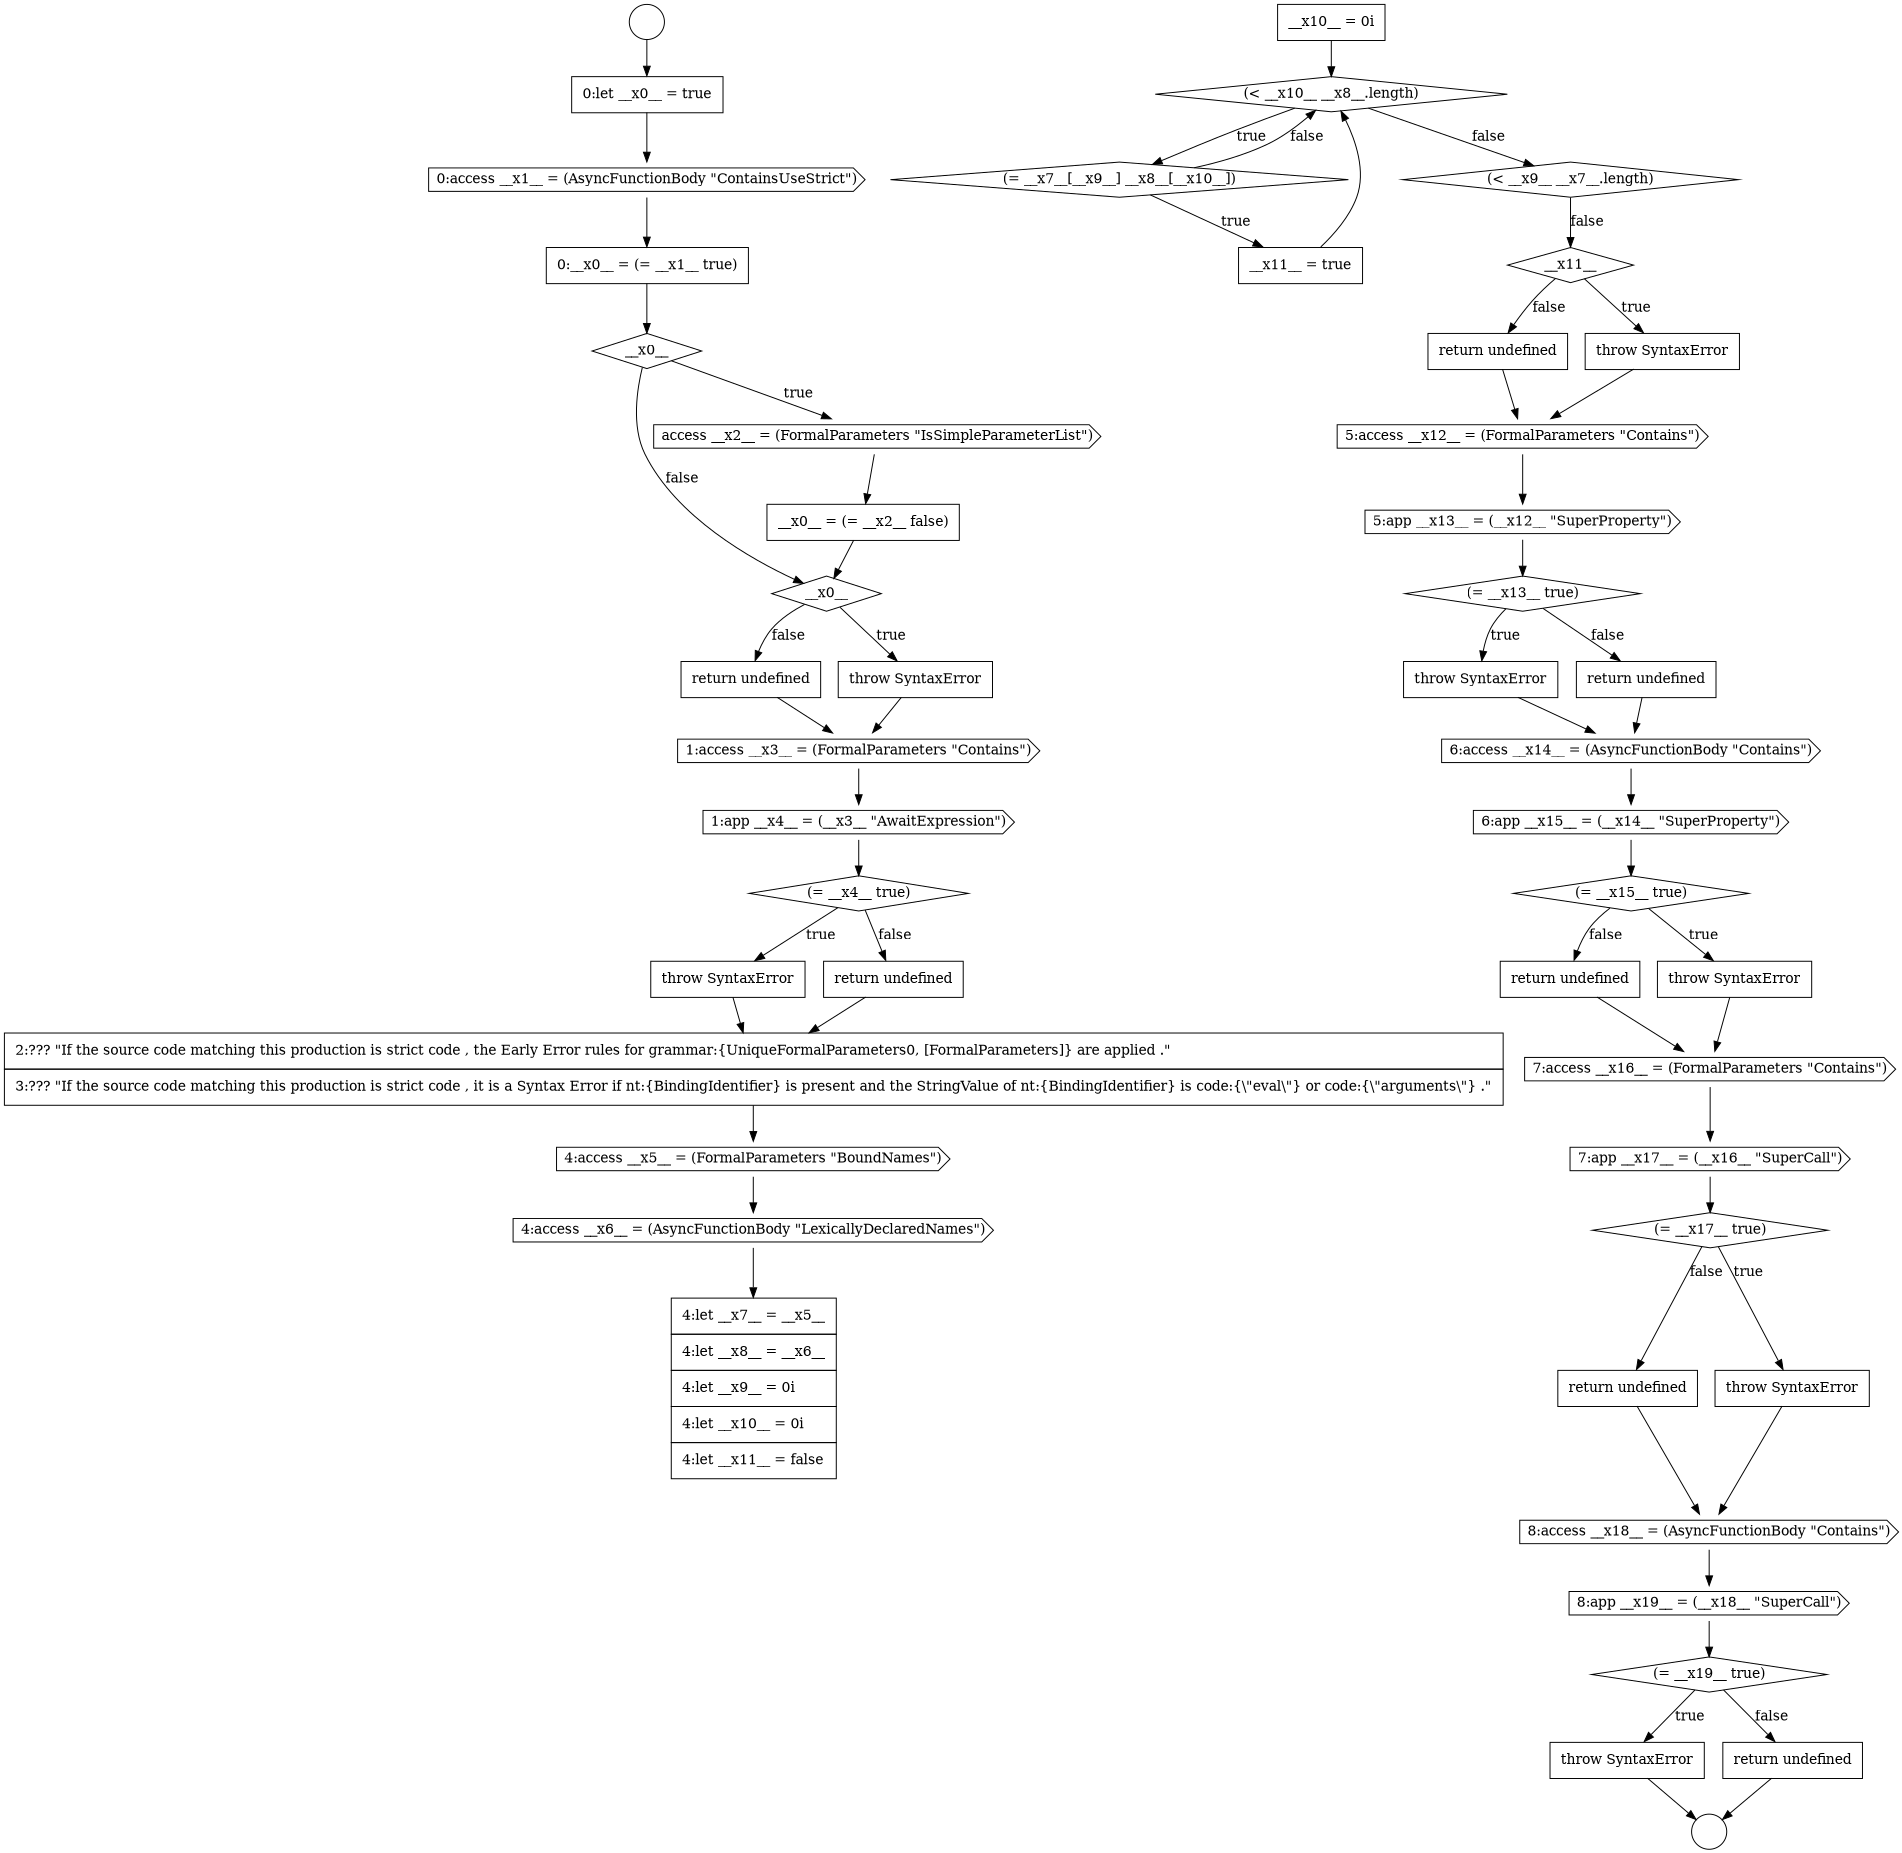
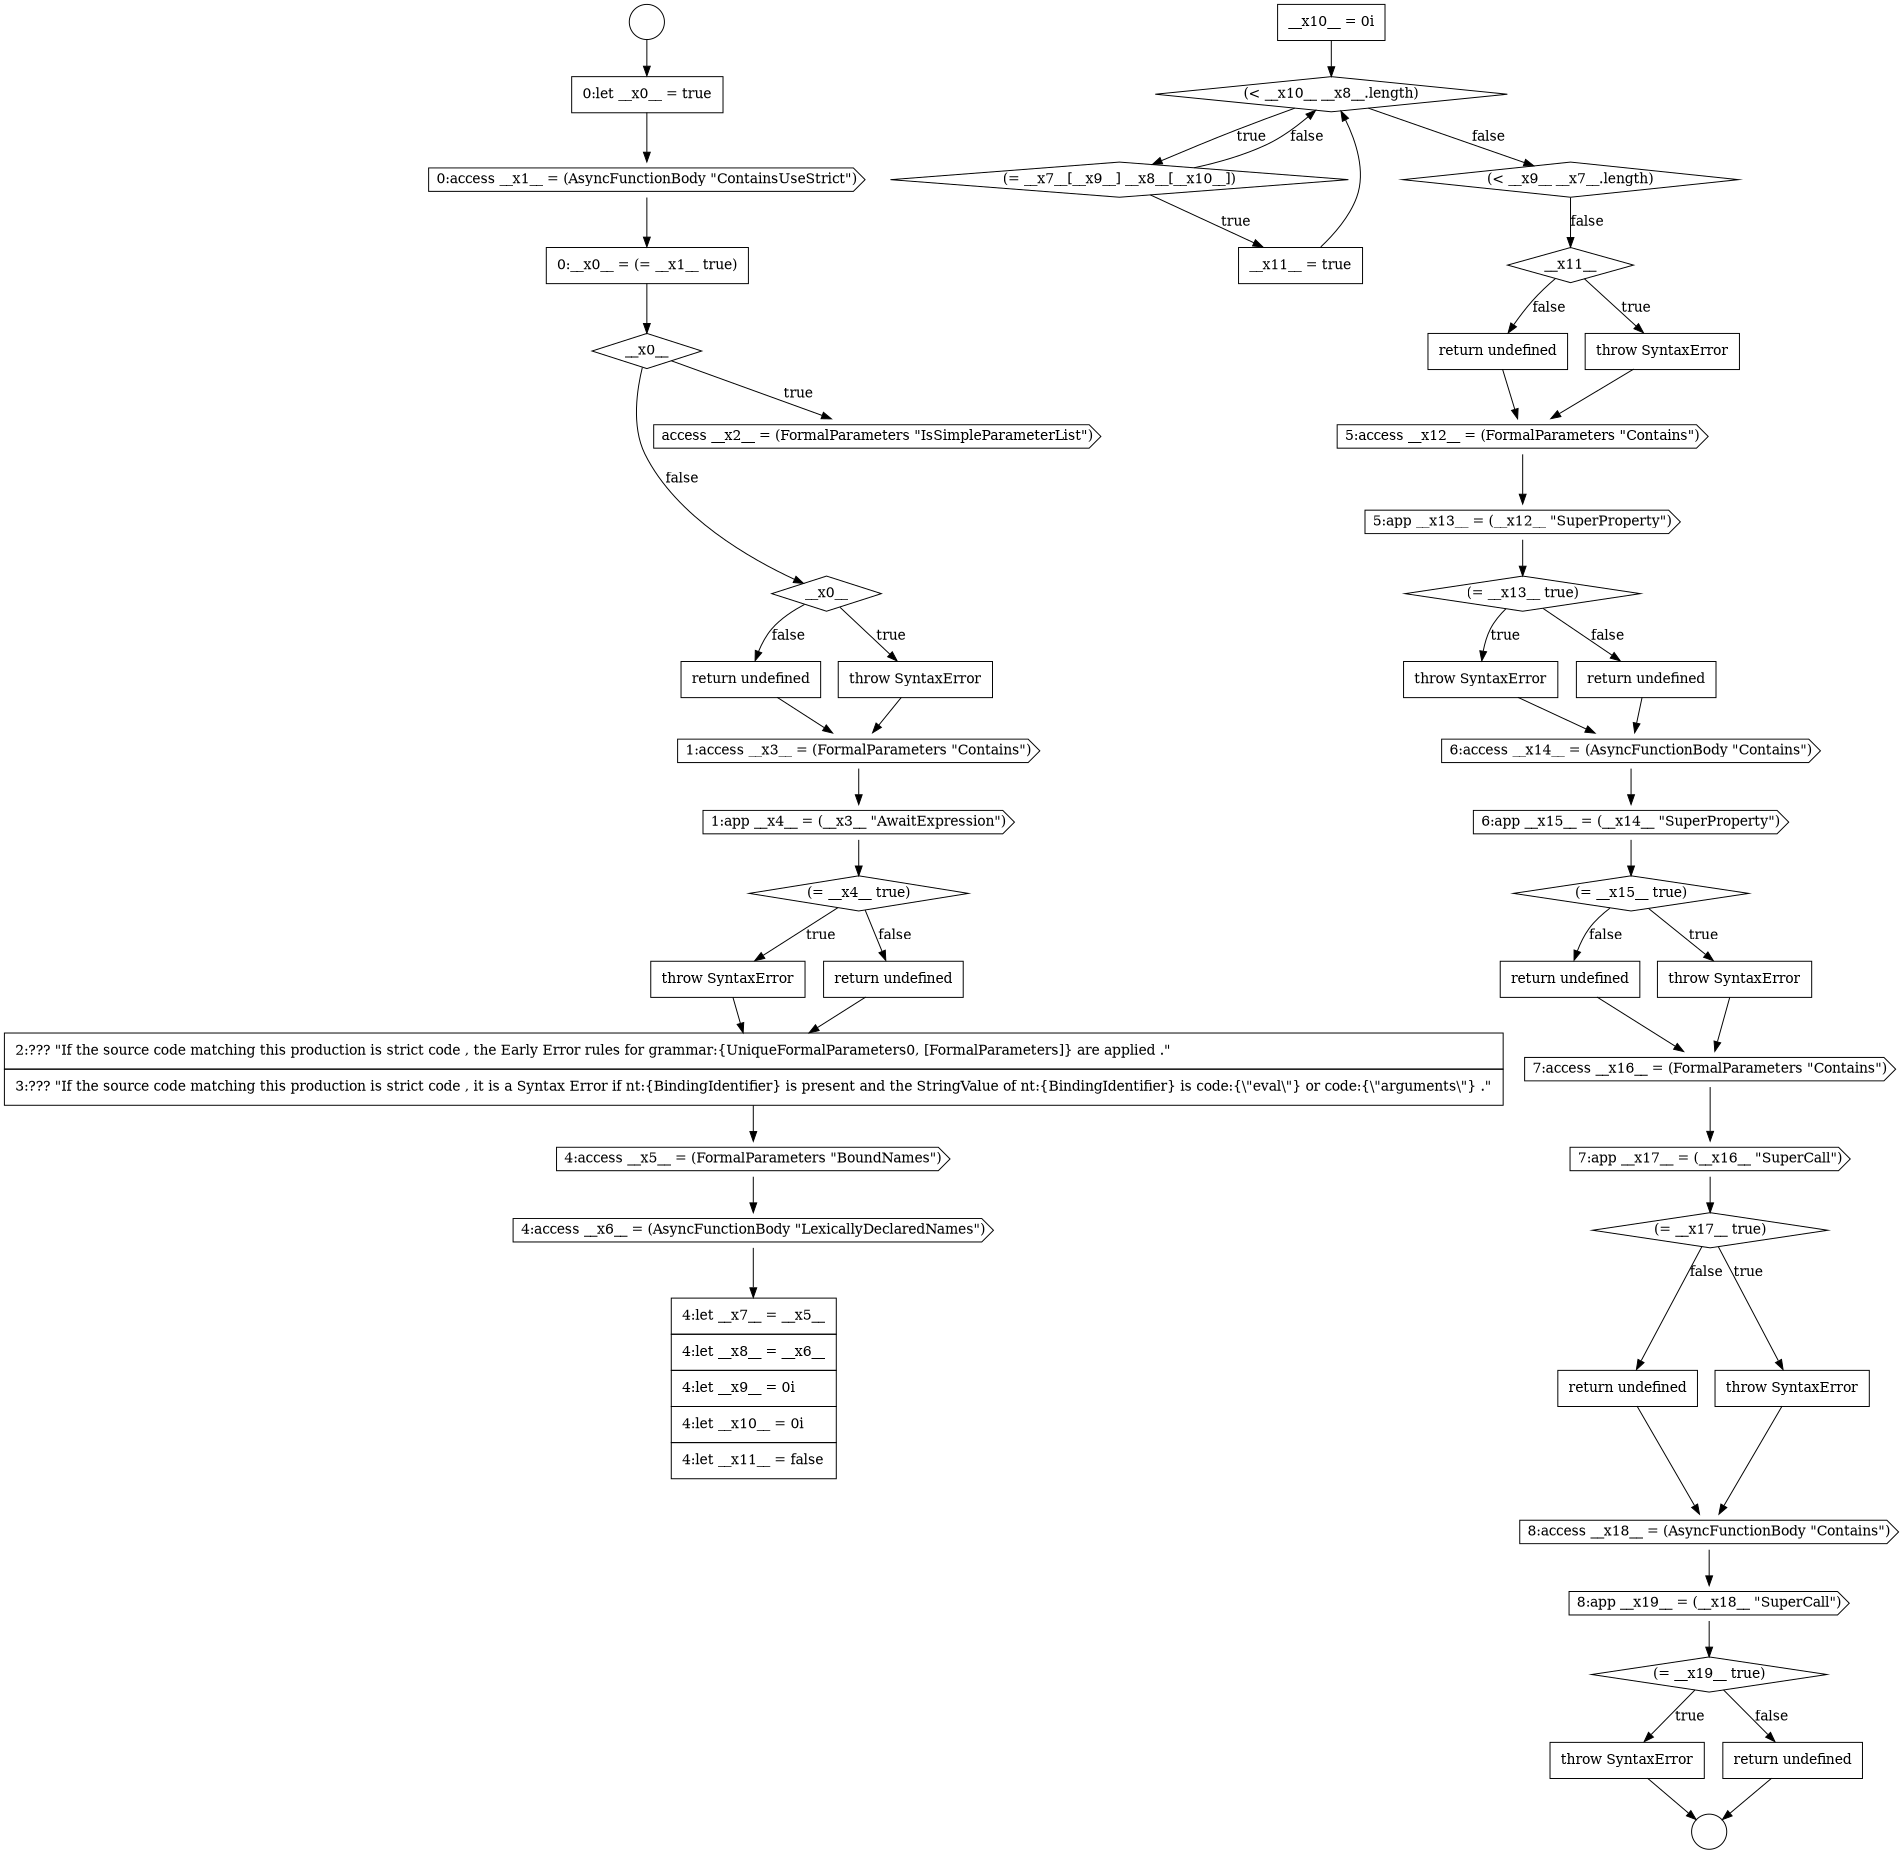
(863, 522) -> none
